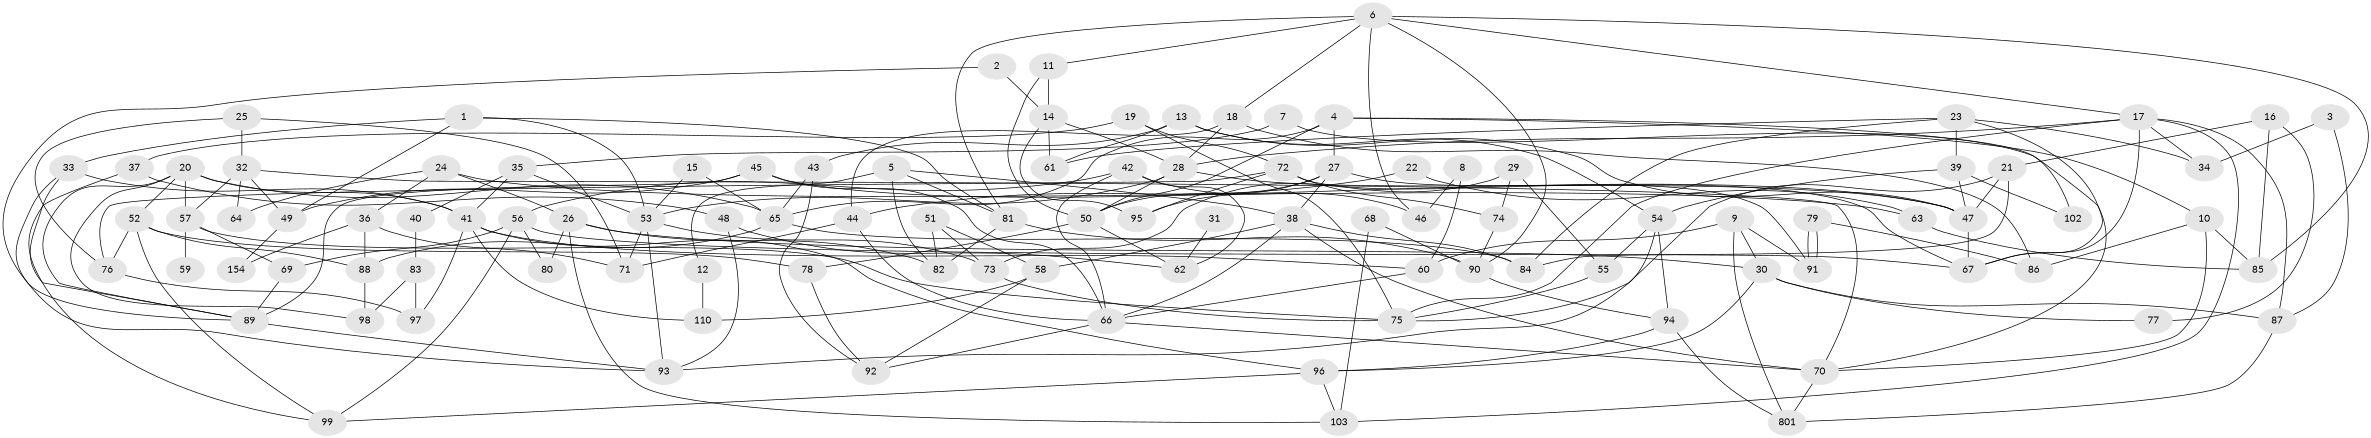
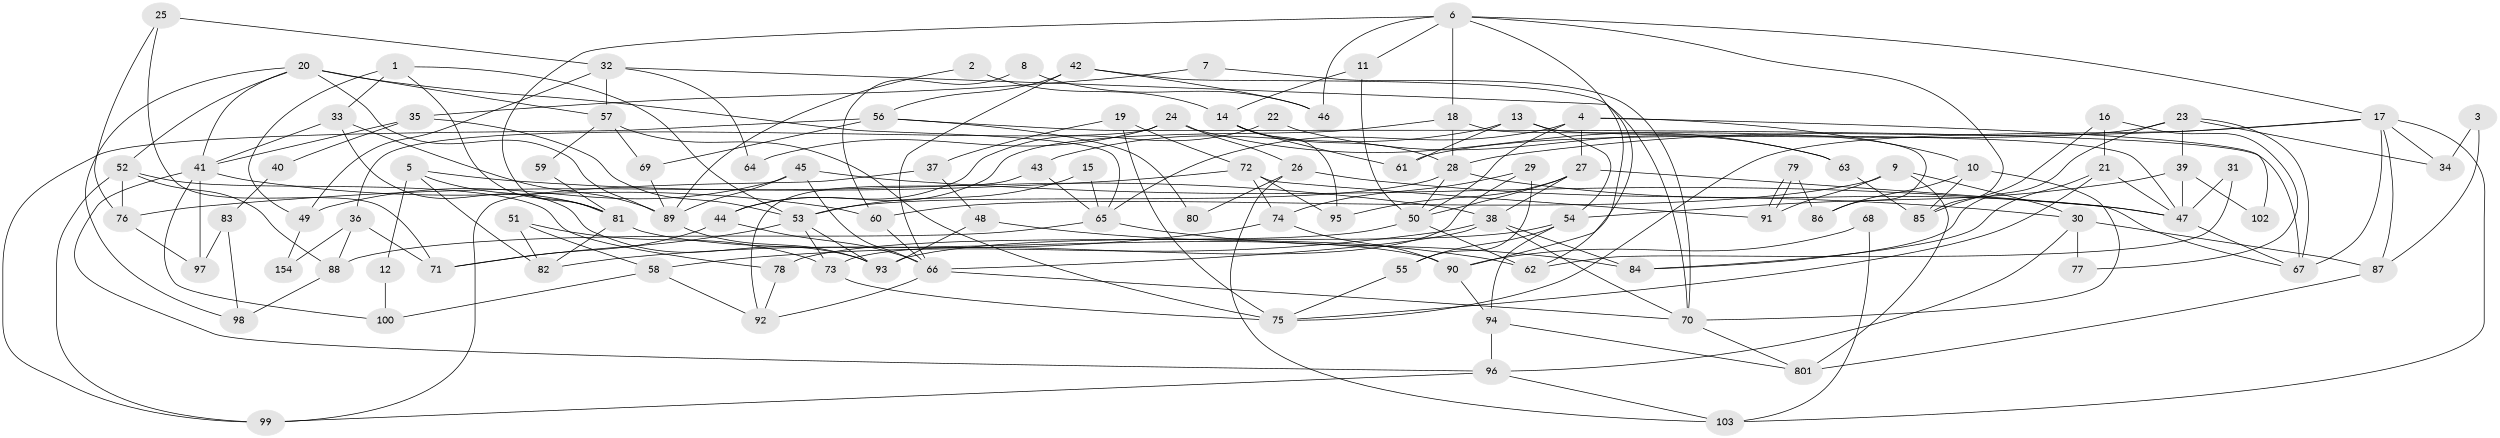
none -> (2208, 194)
none -> (592, 202)
(755, 241) -> (911, 247)
(703, 321) -> (385, 321)
